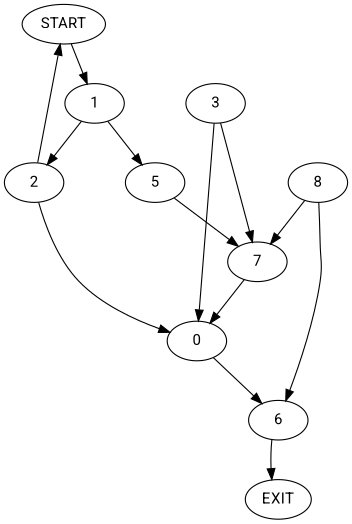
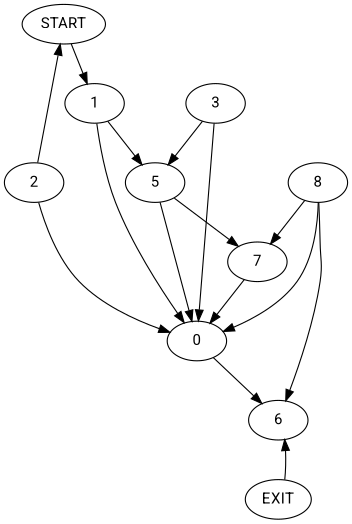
(68, 139) -> (125, 224)
(235, 177) -> (189, 139)
none -> (175, 256)
none -> (298, 280)
(271, 454) -> (286, 465)
